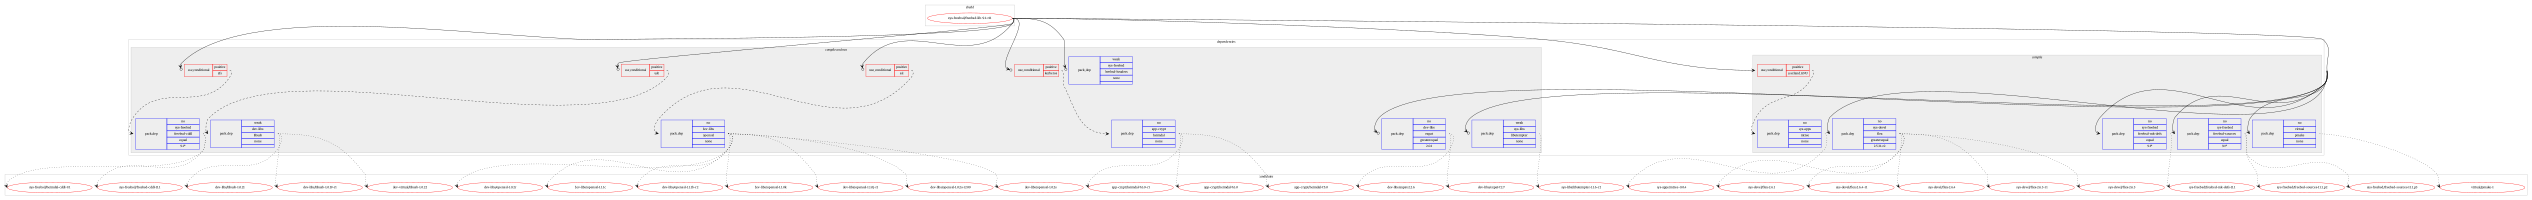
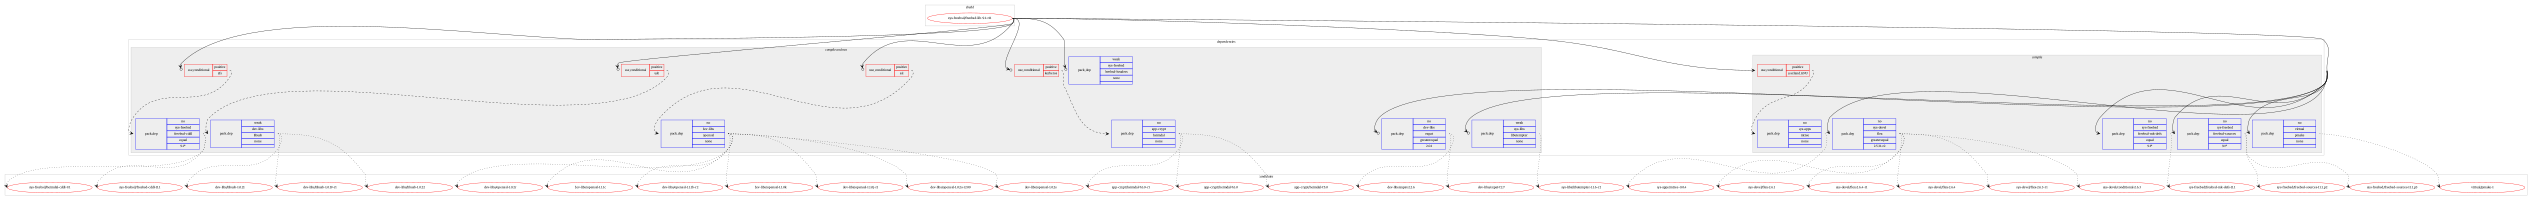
(410, 188) -> (410, 188)
(2122, 188) -> (2122, 188)
